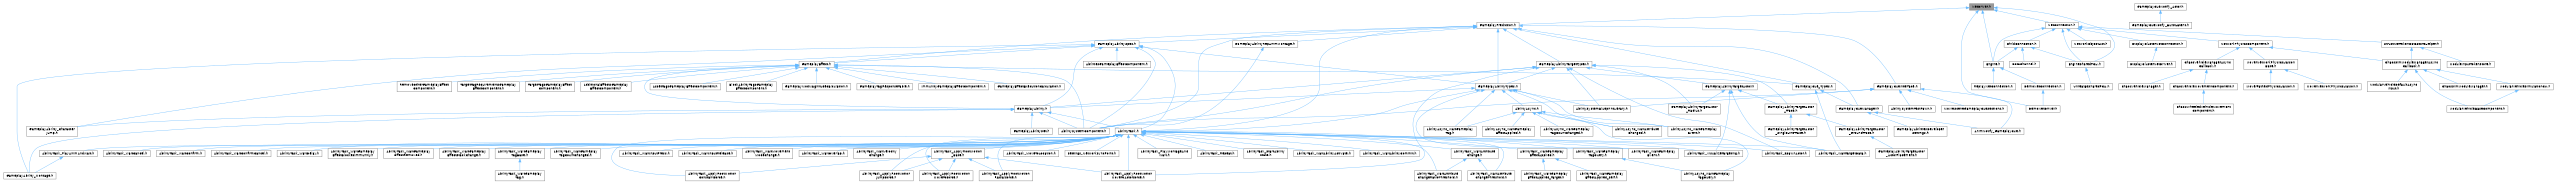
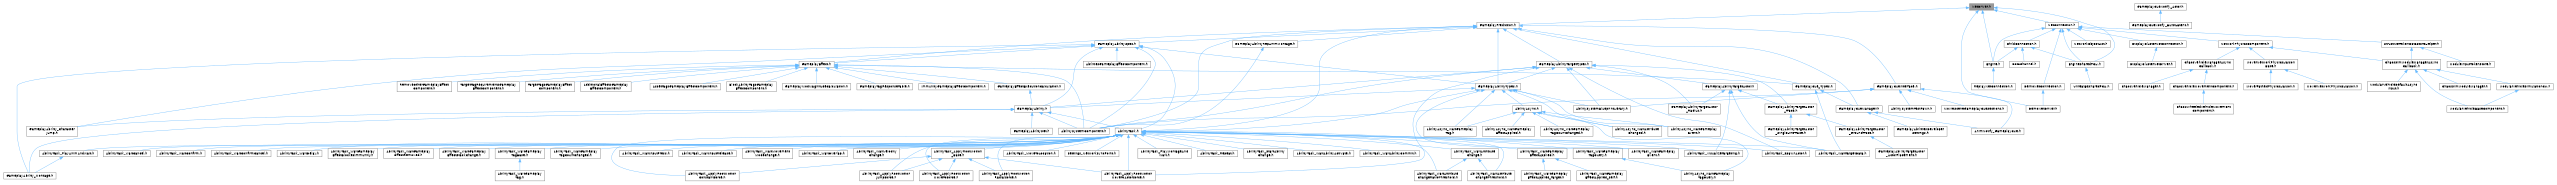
(2020, 76) -> (2052, 58)
(749, 103) -> (1031, 100)
(1266, 154) -> (1266, 154)
